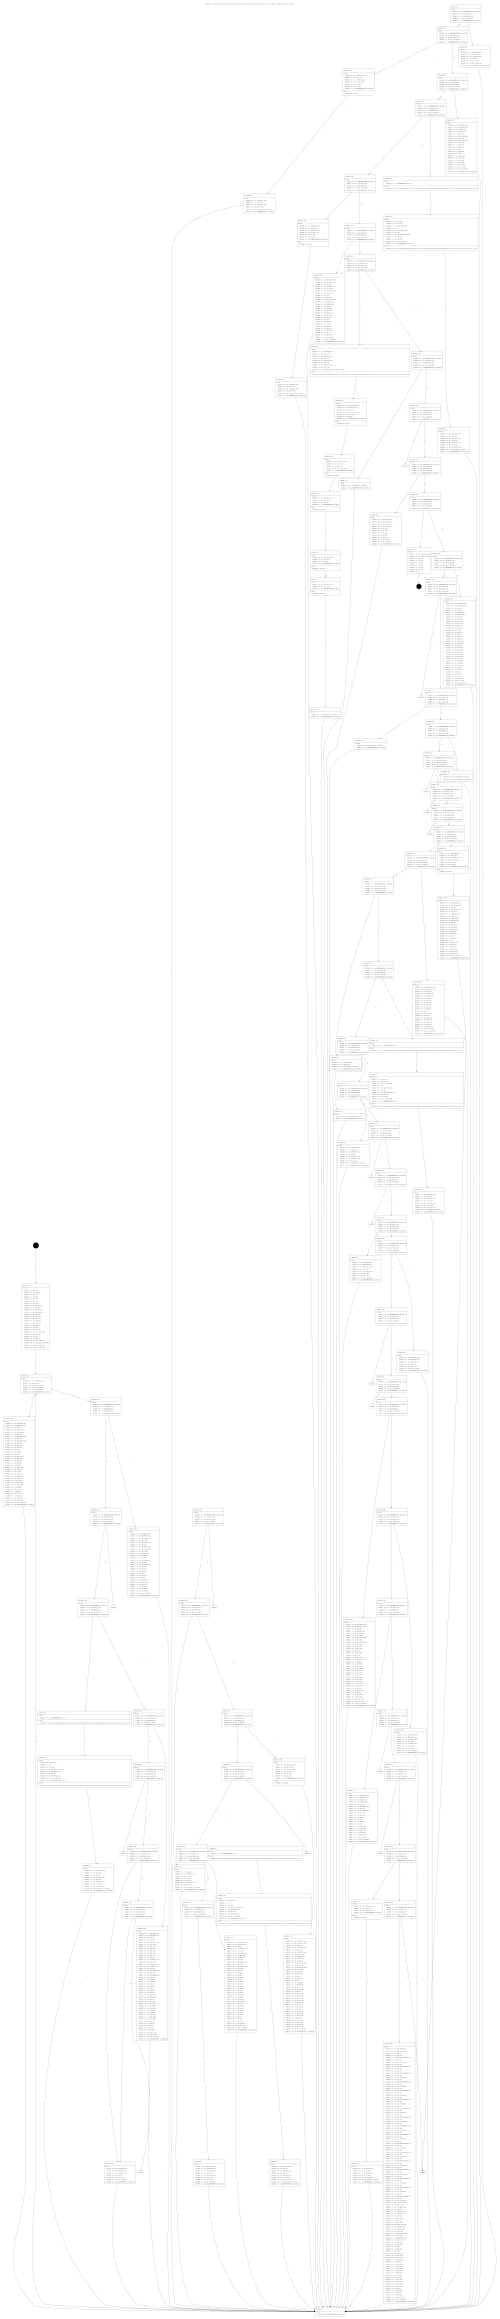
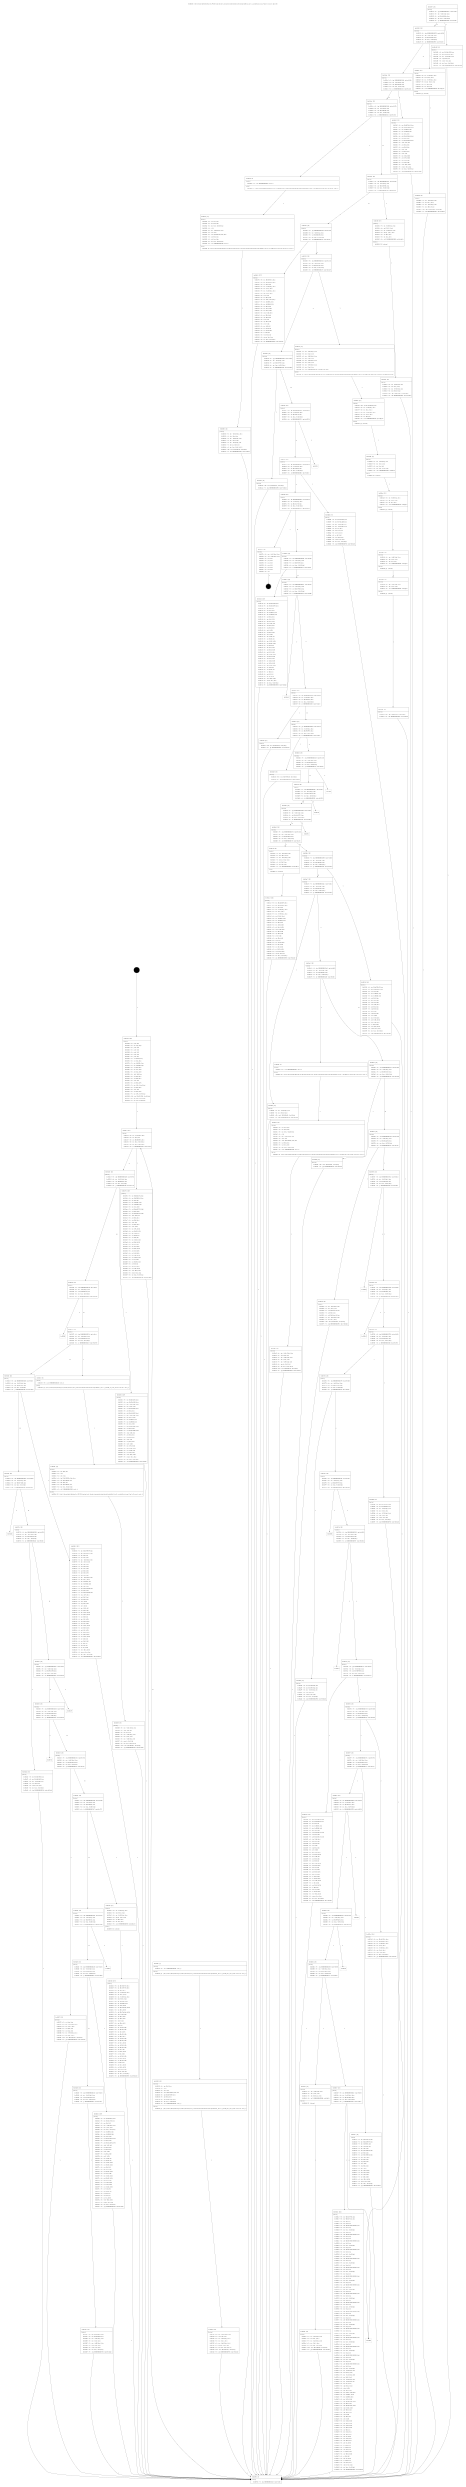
(123, 2039) -> (49, 1689)
